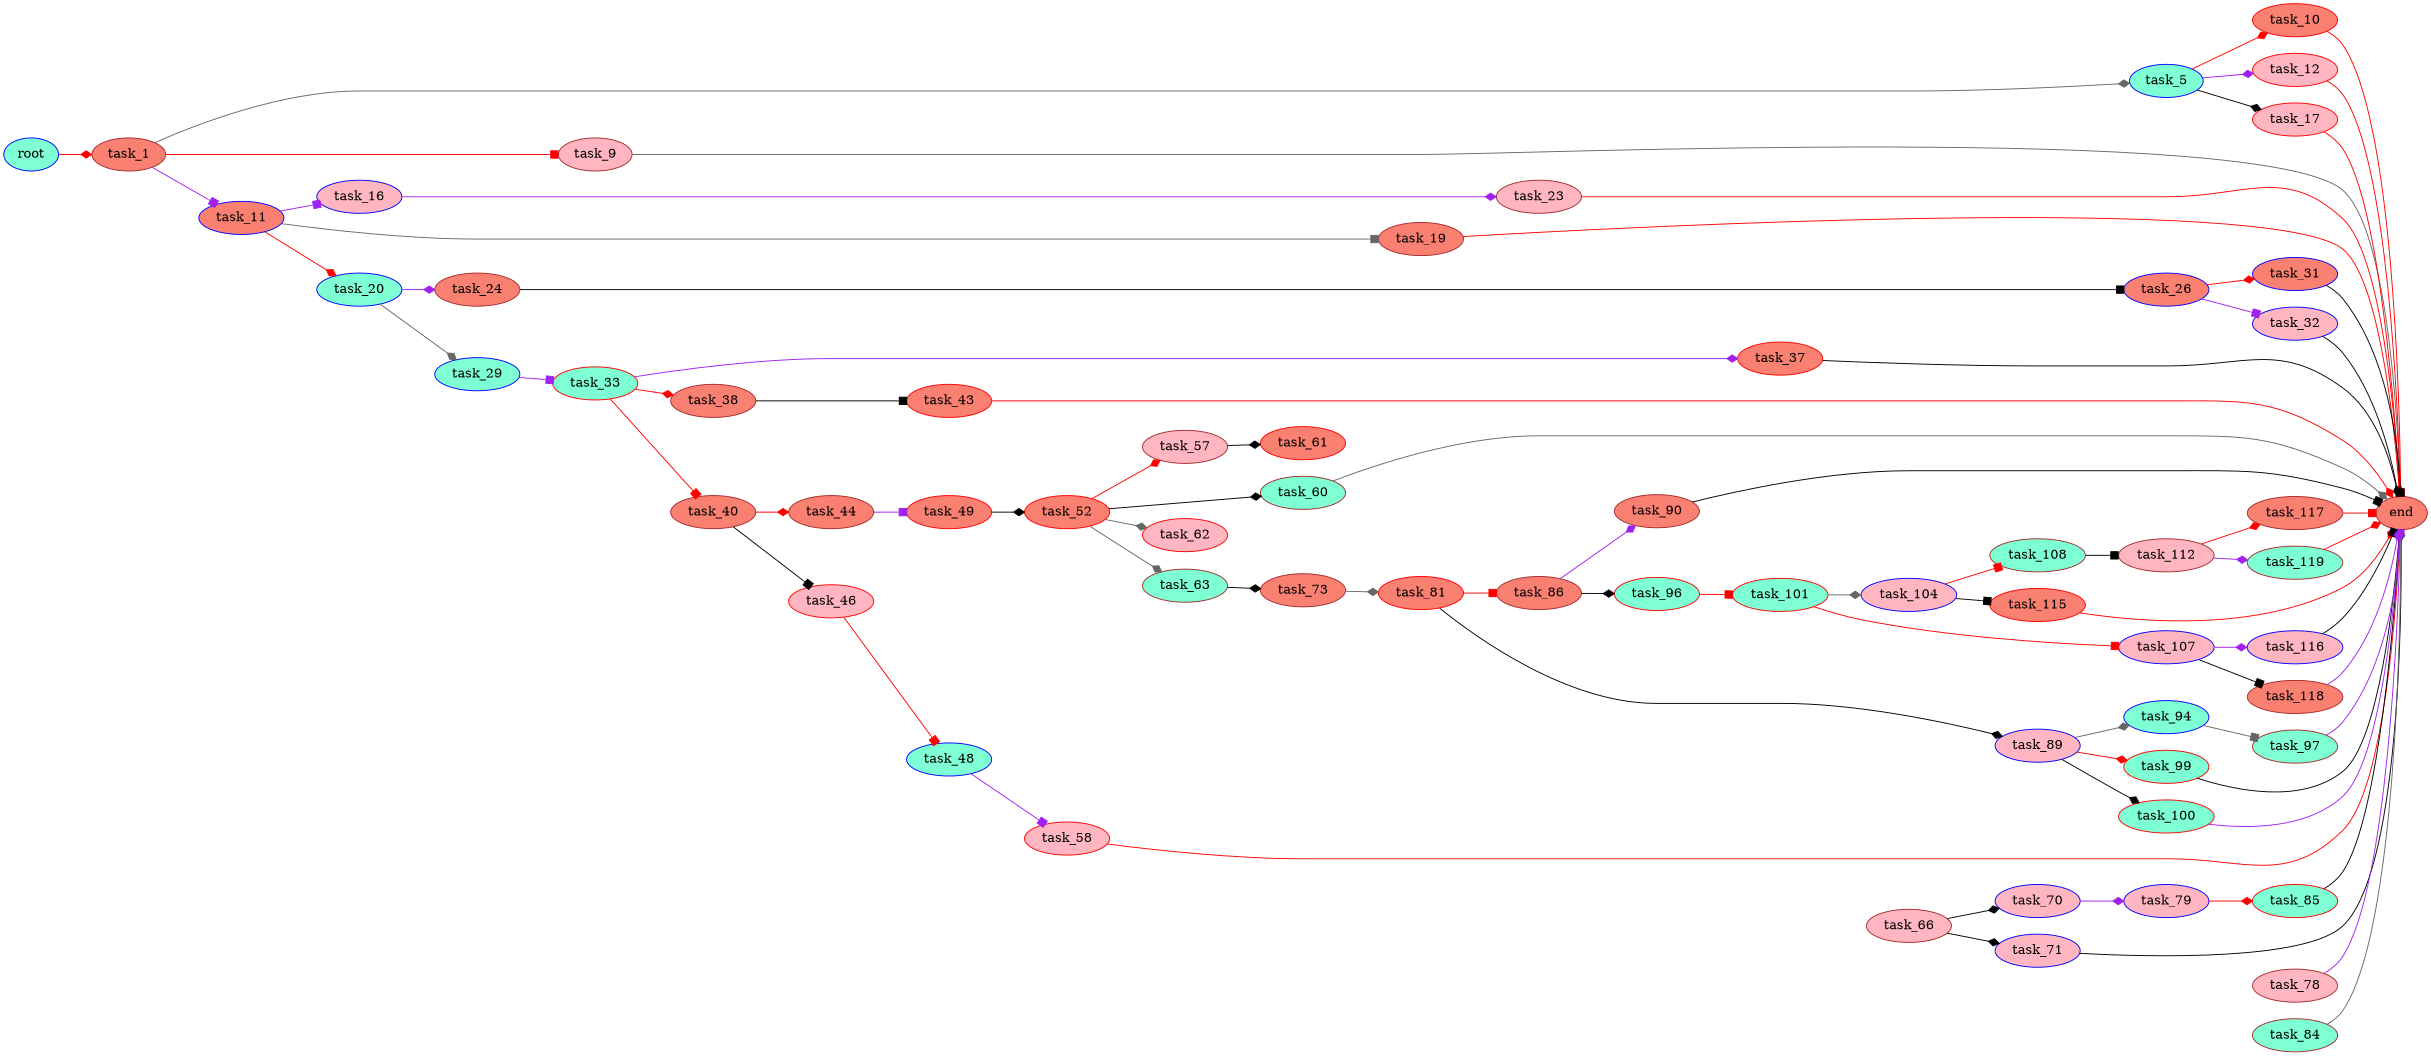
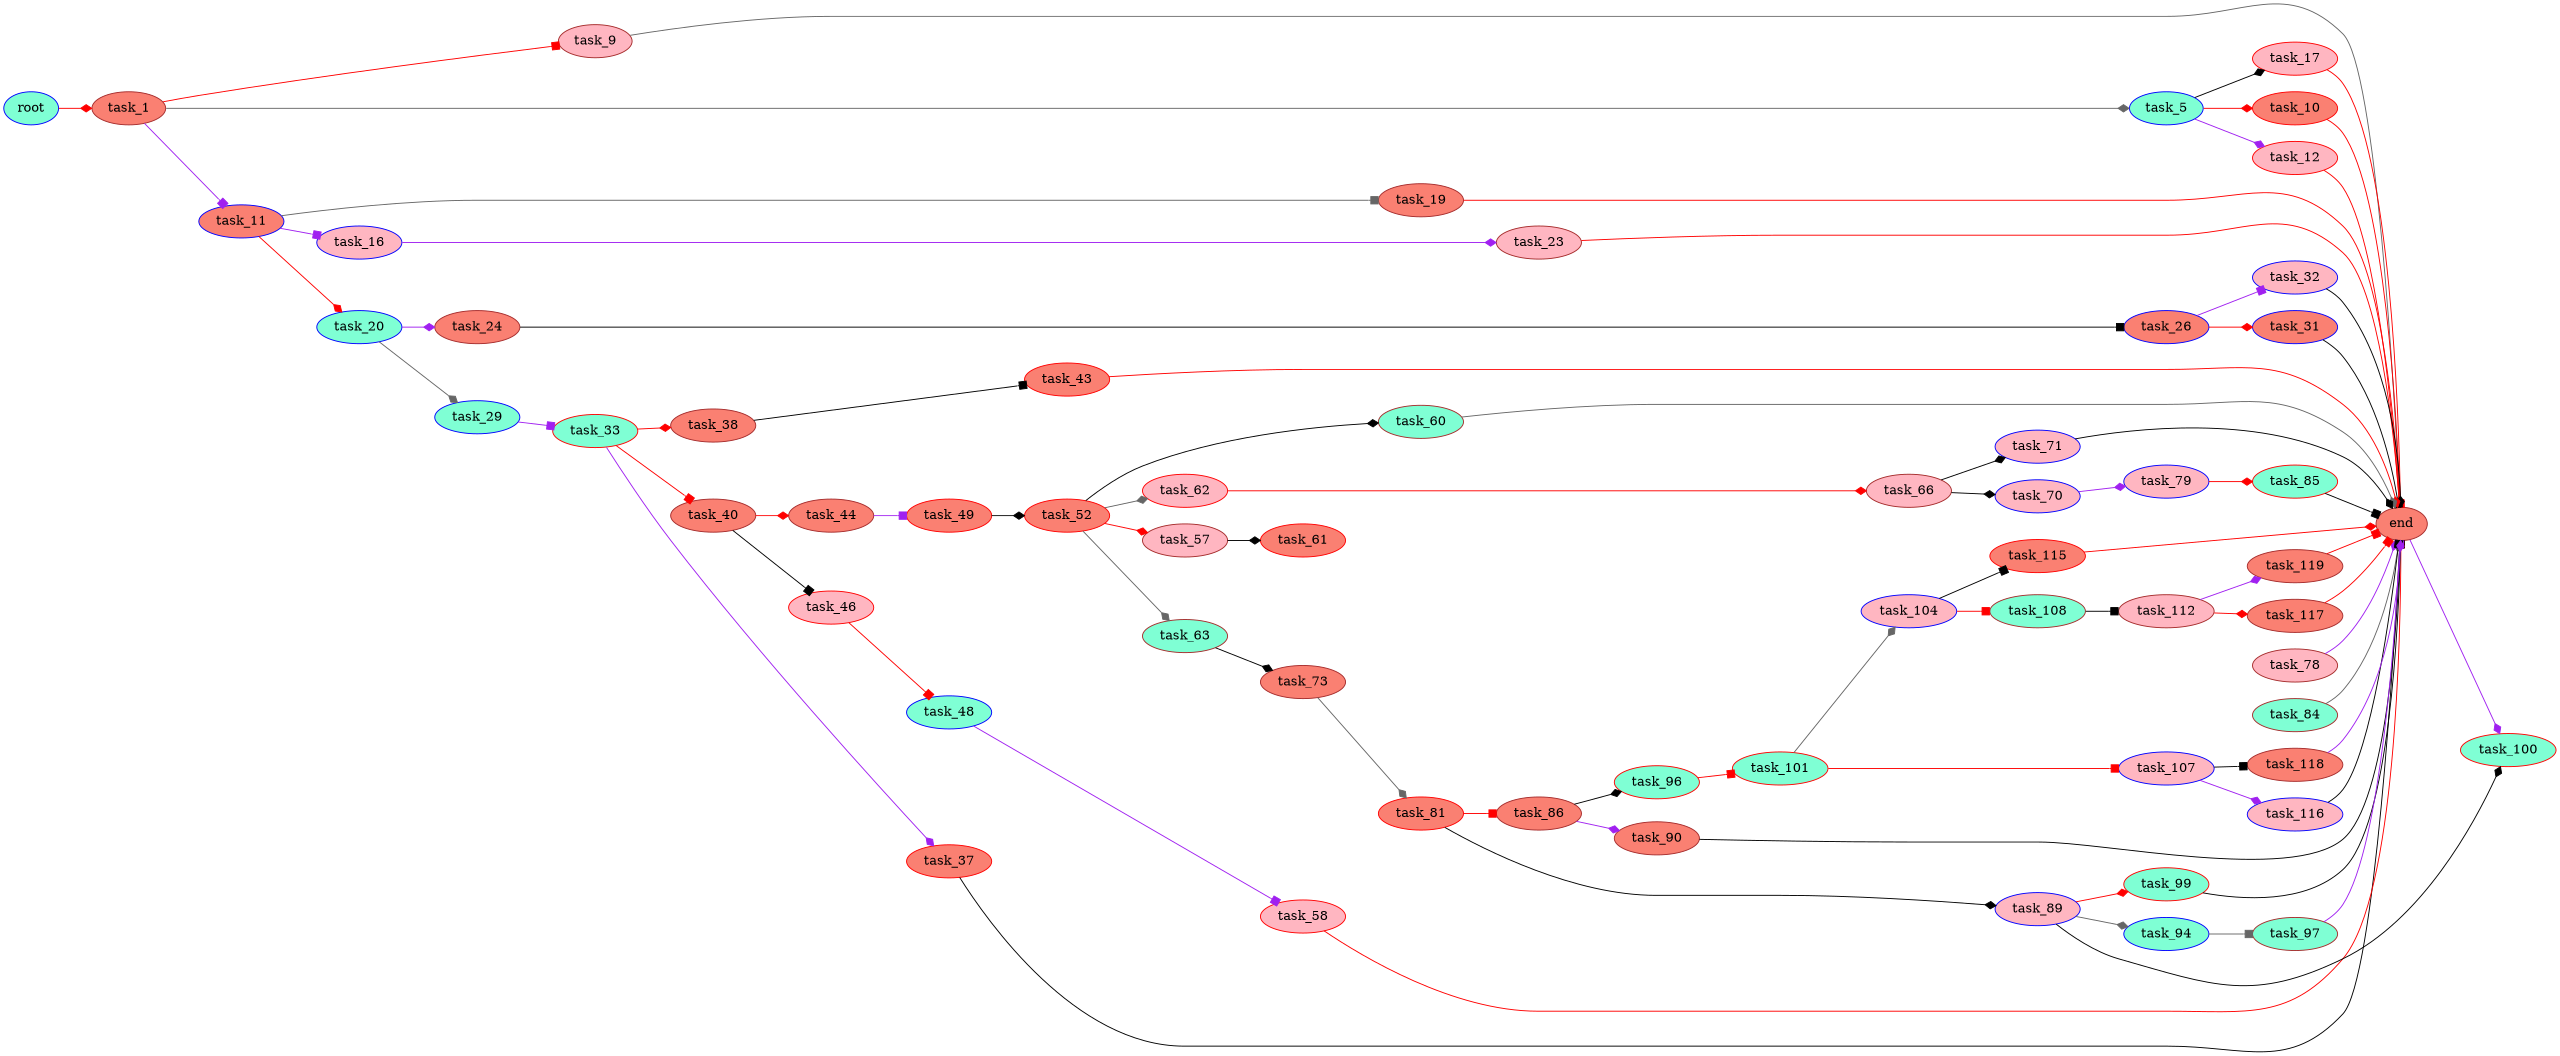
none -> (1541, 491)
(2347, 538) -> (2349, 545)
(2295, 563) -> (2295, 566)
(2369, 741) -> (2452, 632)
